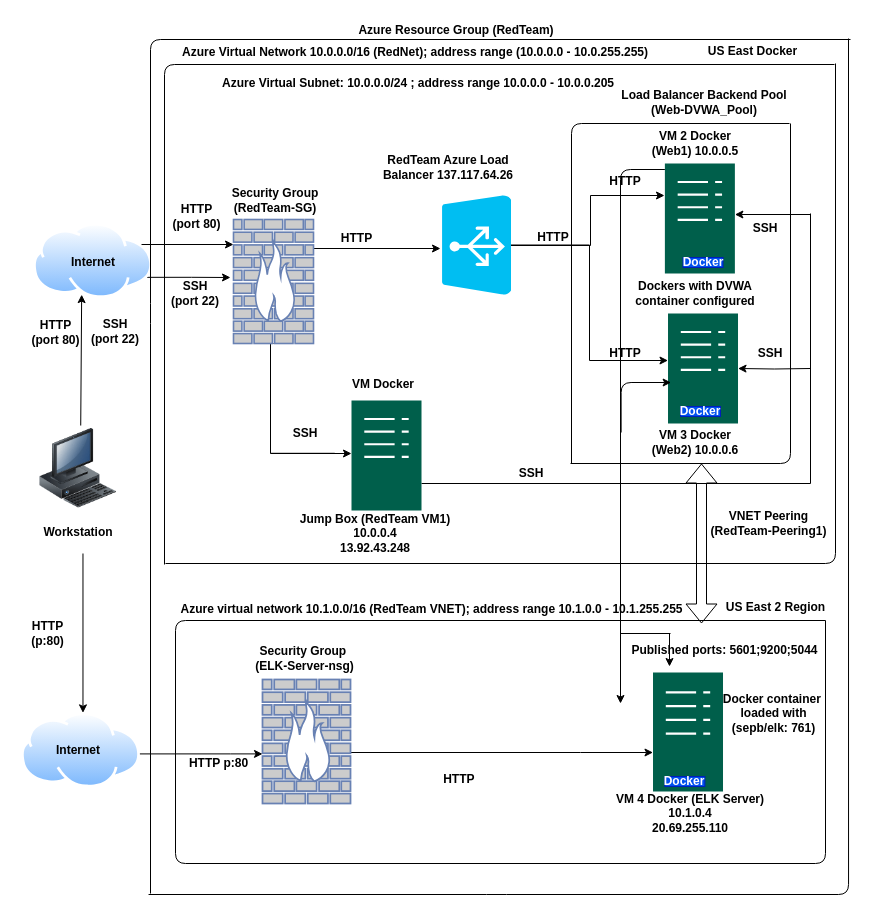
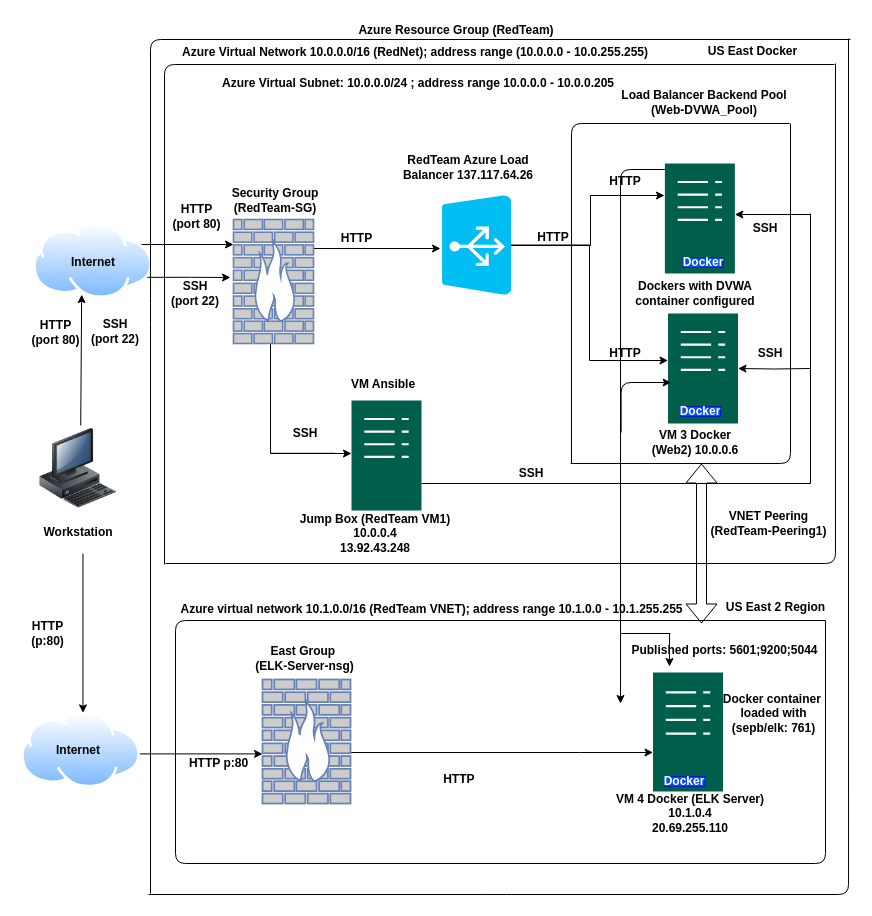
(696, 144) -> none
(449, 168) -> (469, 168)
(384, 385) -> (384, 385)
(305, 659) -> (305, 659)
